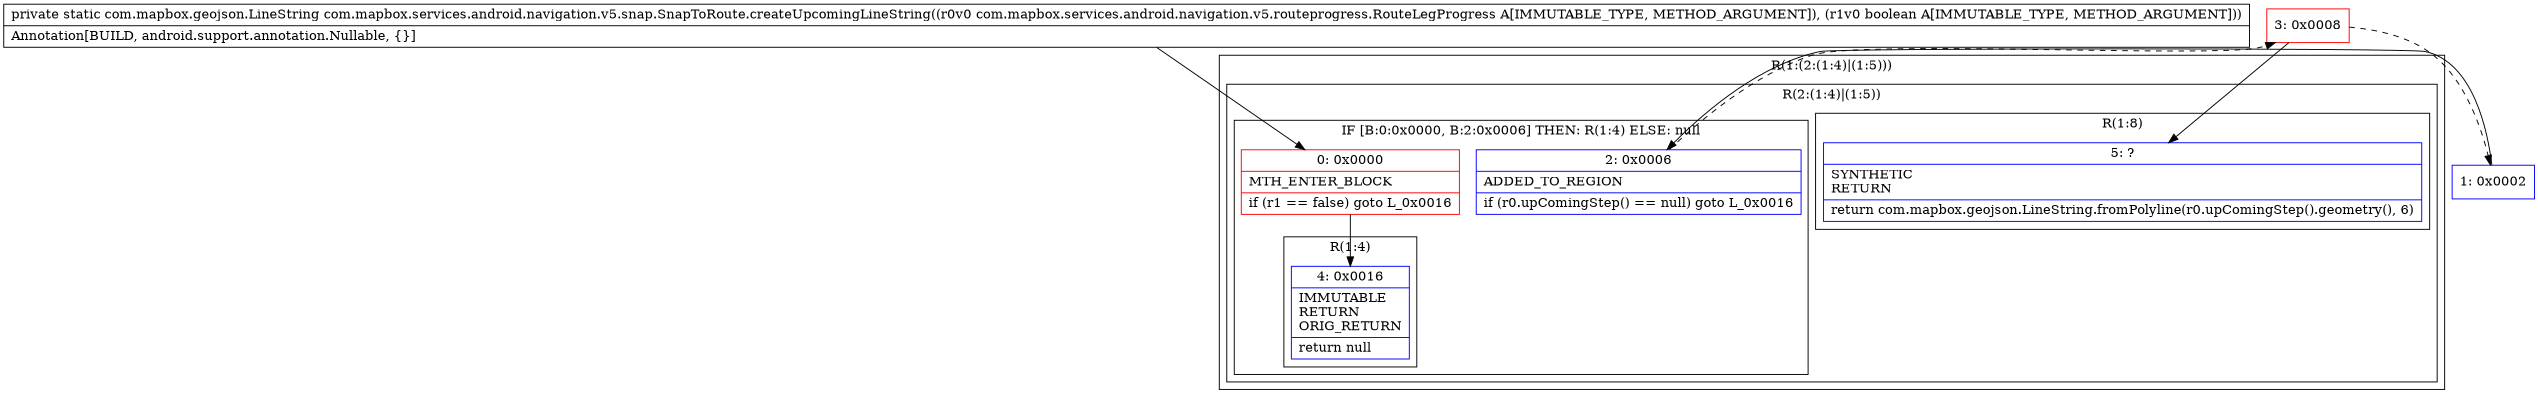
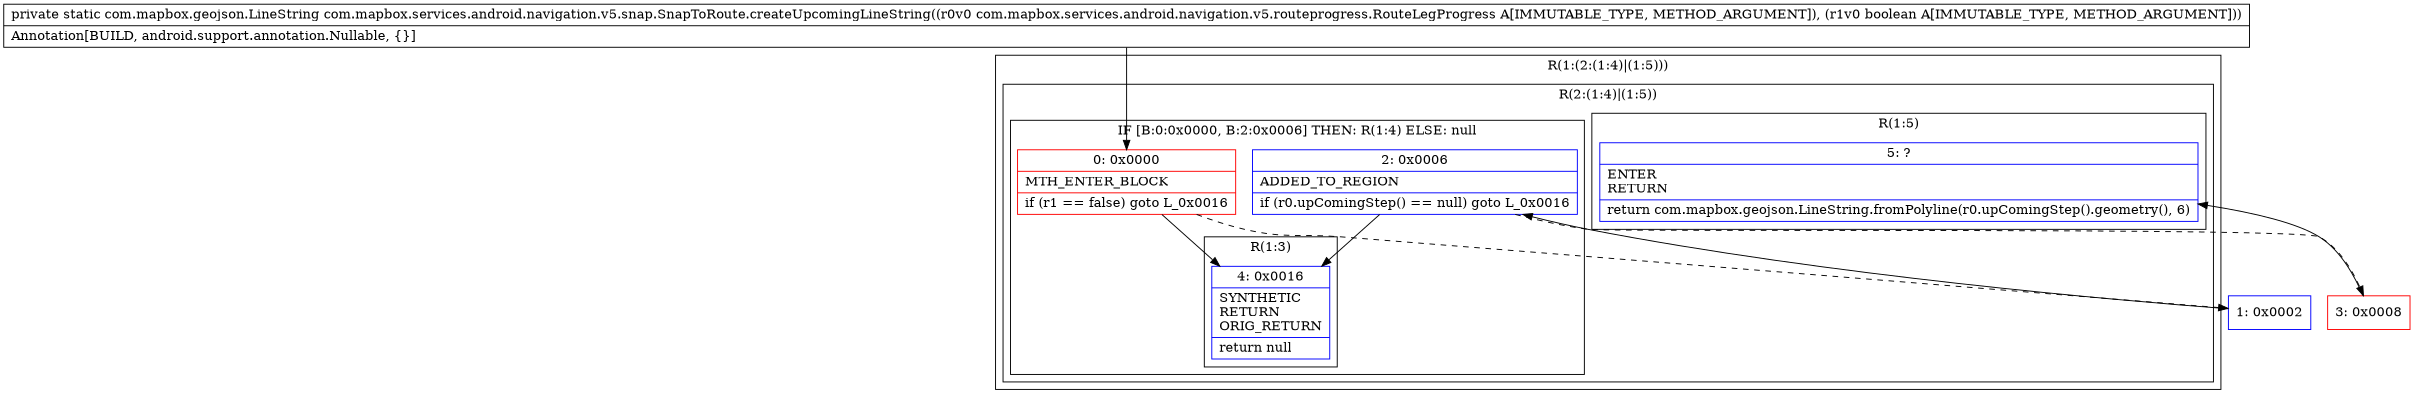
(2453, 76) -> (1706, 266)
(2123, 124) -> (1899, 124)
(1872, 175) -> (1632, 175)
none -> (1359, 233)
(1350, 248) -> (1271, 248)
(1343, 298) -> (1260, 298)
